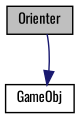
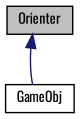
(49, 53) -> (31, 67)
